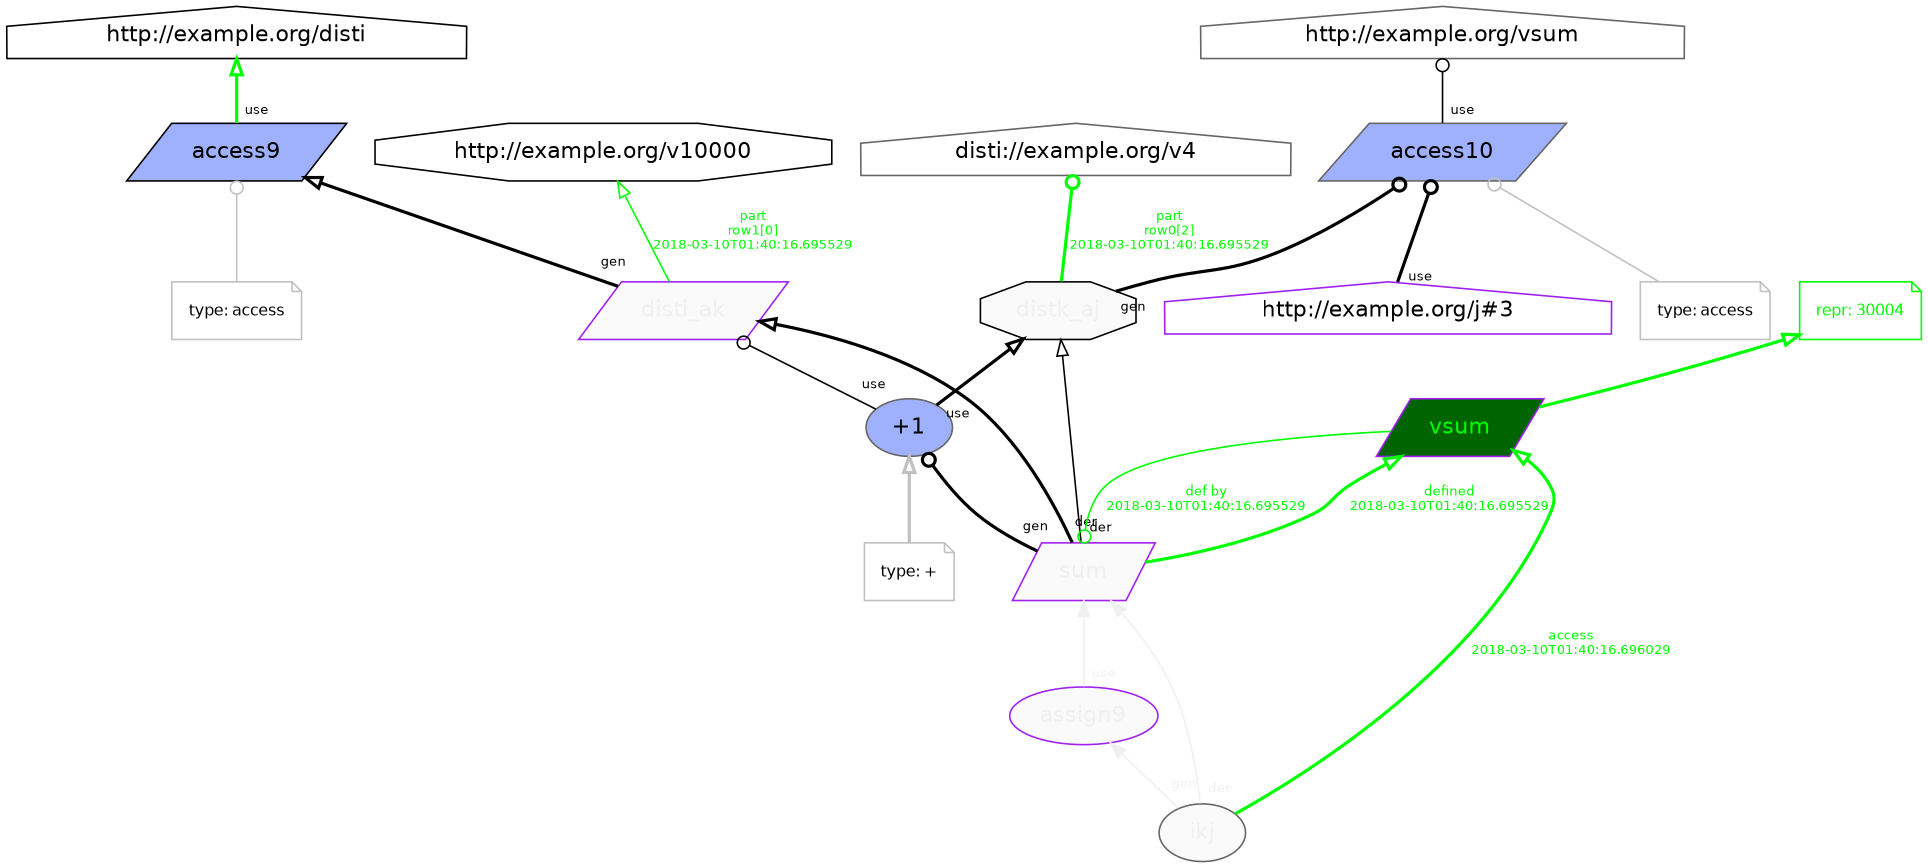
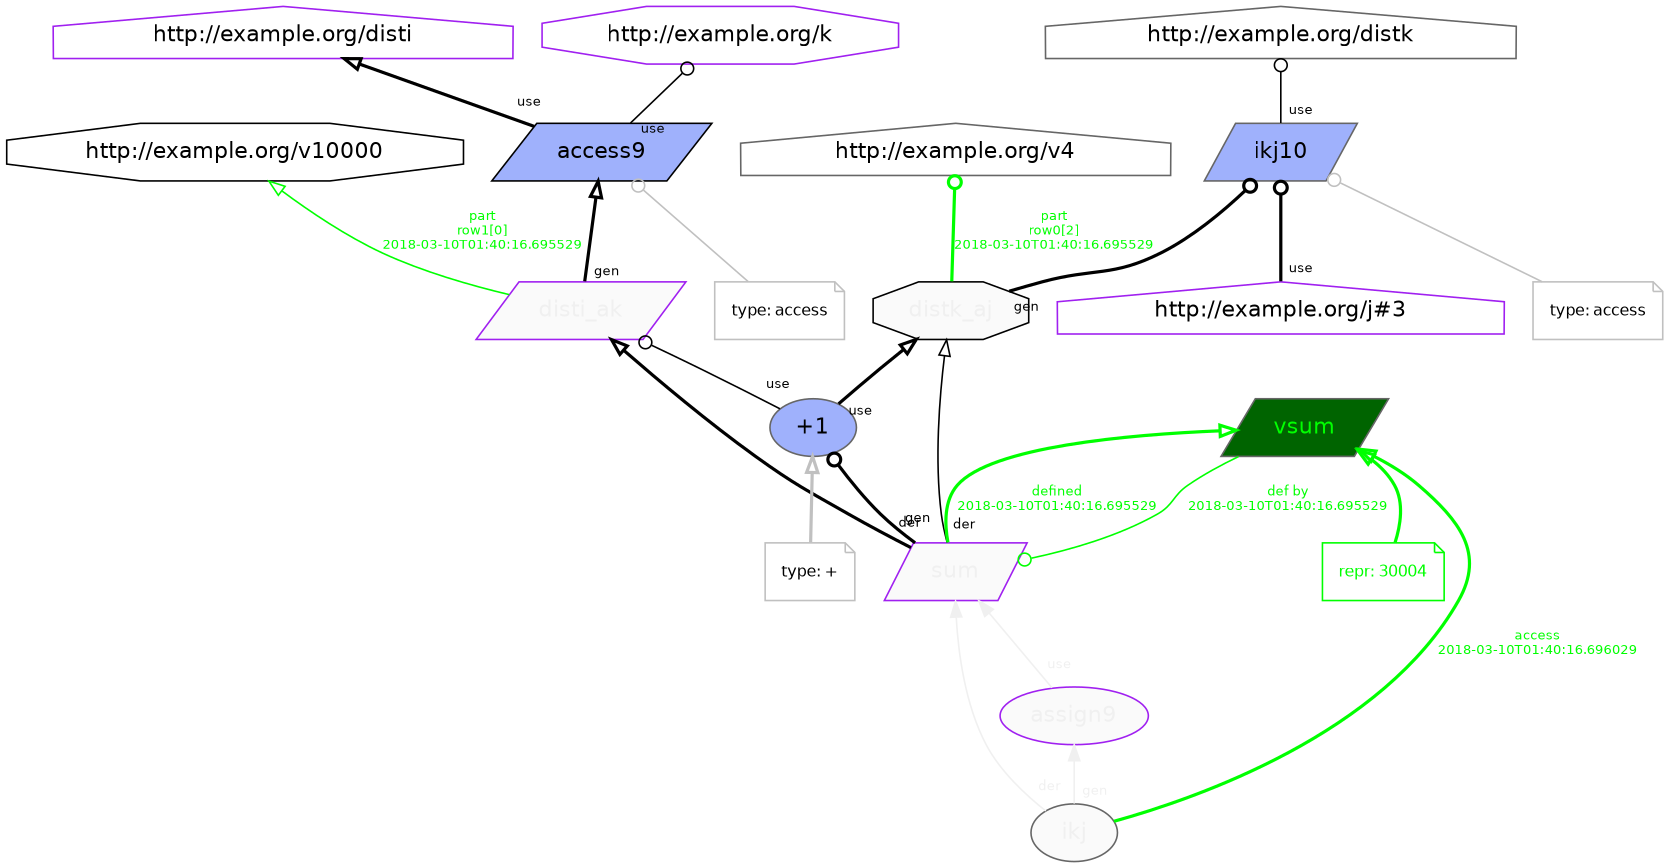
(237, 35) -> (283, 35)
none -> (720, 35)
(1443, 35) -> (1281, 35)
(237, 99) -> (447, 95)
(1076, 152) -> (956, 152)
(1443, 152) -> (1281, 152)
(1662, 375) -> (1399, 497)
(1460, 428) -> (1305, 428)
